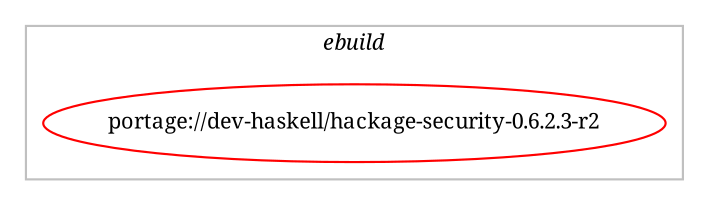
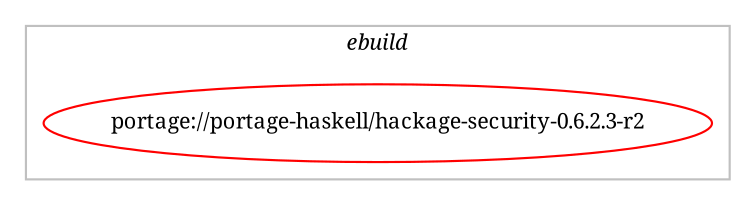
(354, 123) -> (378, 123)
